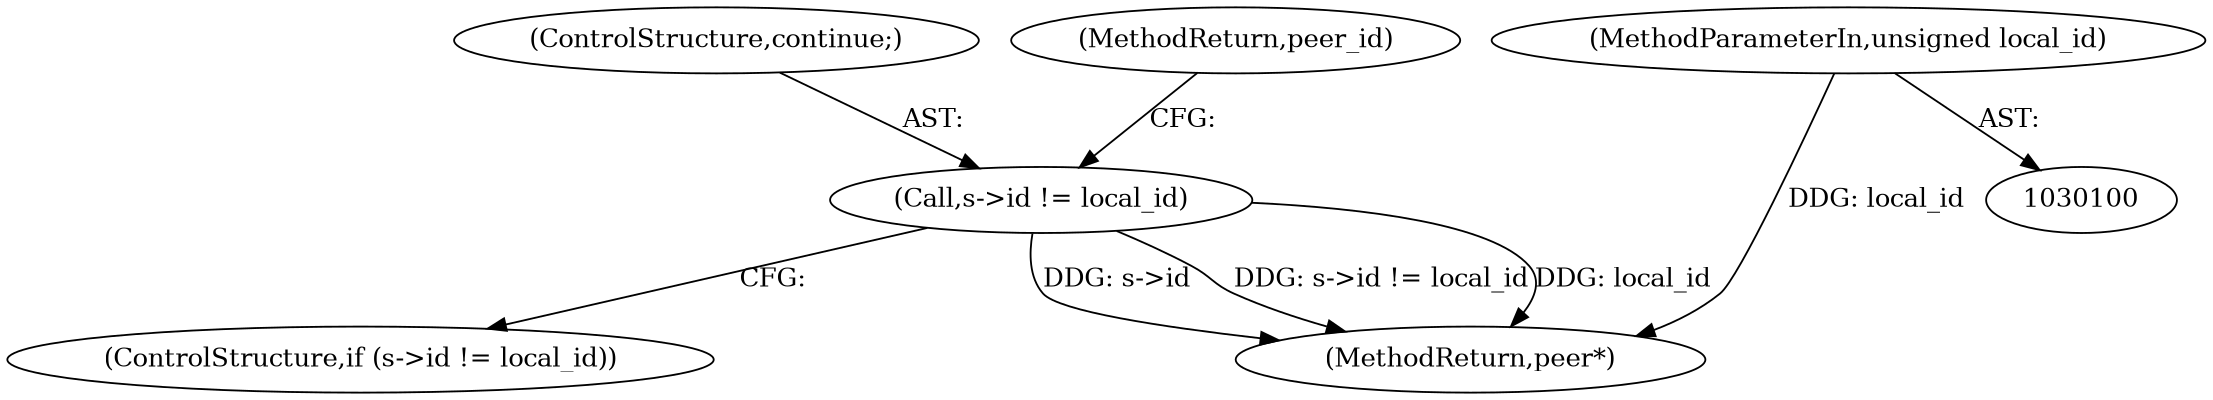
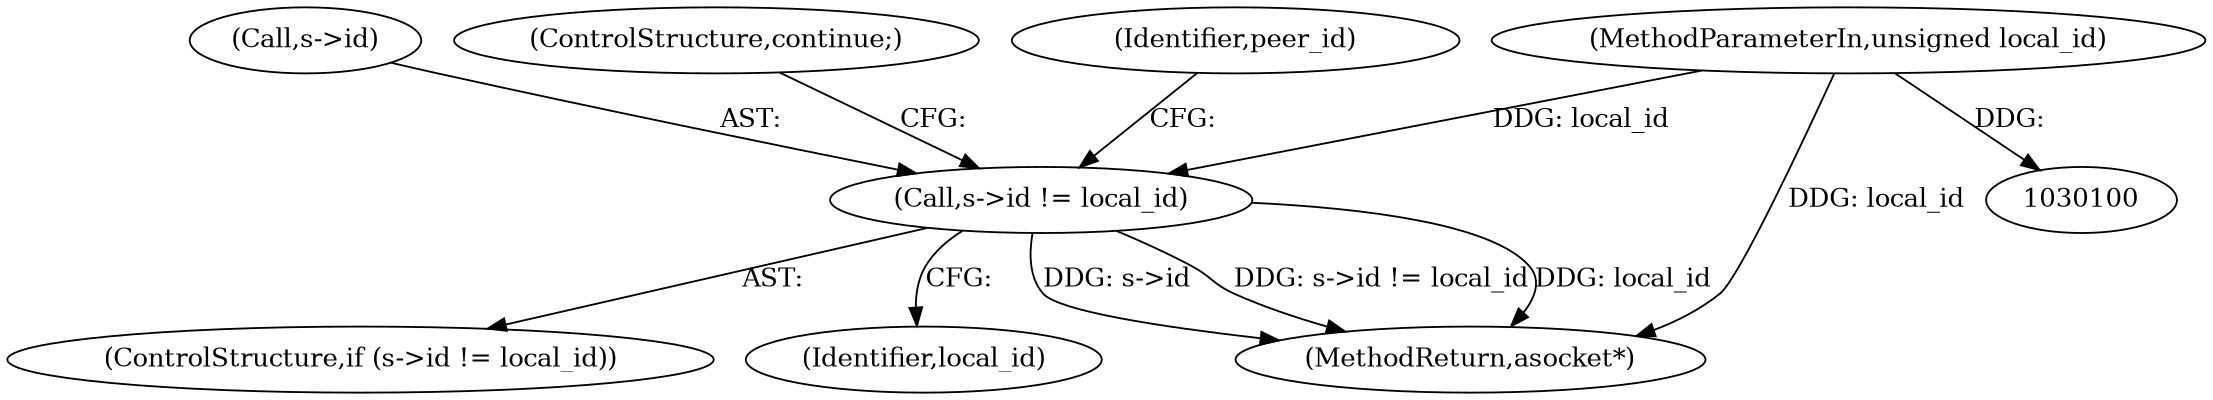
none -> (305, 40)
(1236, 40) -> (1236, 40)
(938, 120) -> (938, 120)
none -> (1444, 120)
(2014, 120) -> (2014, 120)
(777, 280) -> (777, 280)
none -> (924, 360)
(1471, 360) -> (1471, 360)
